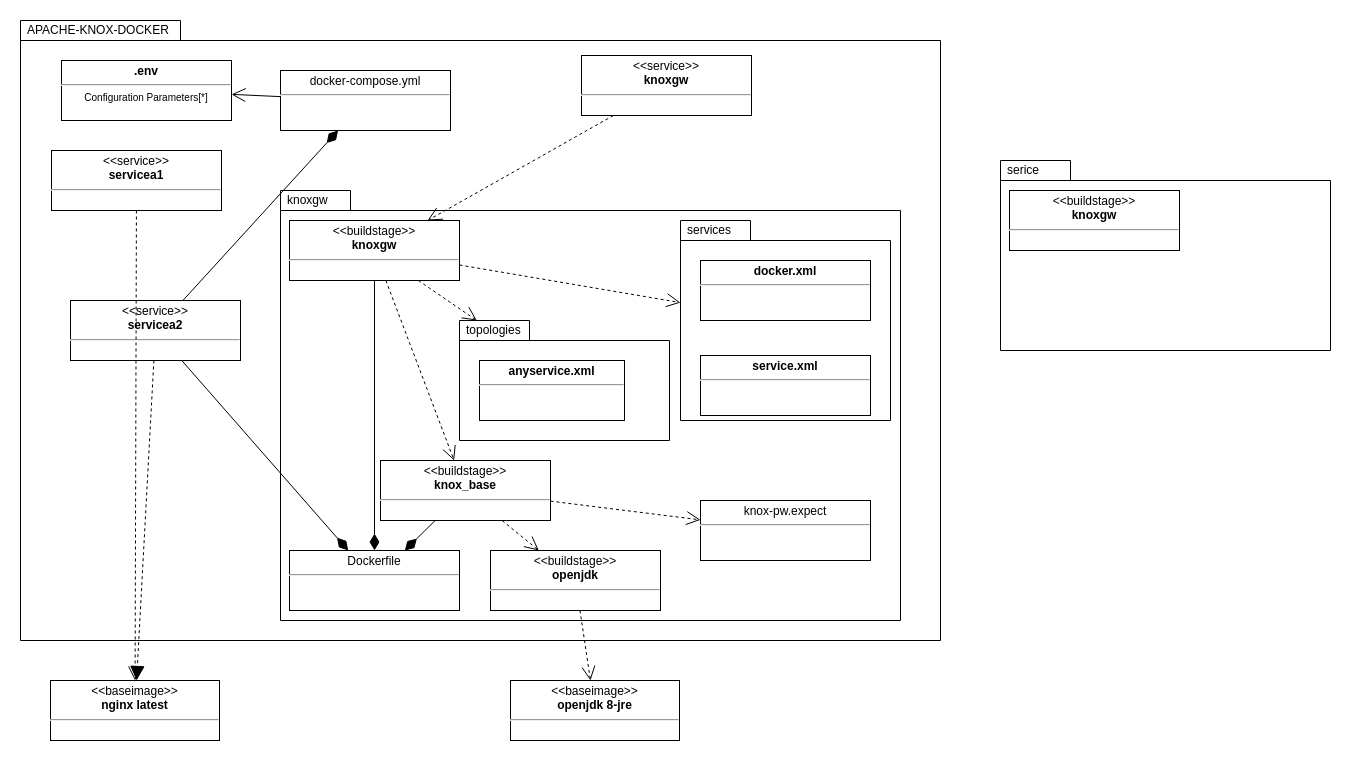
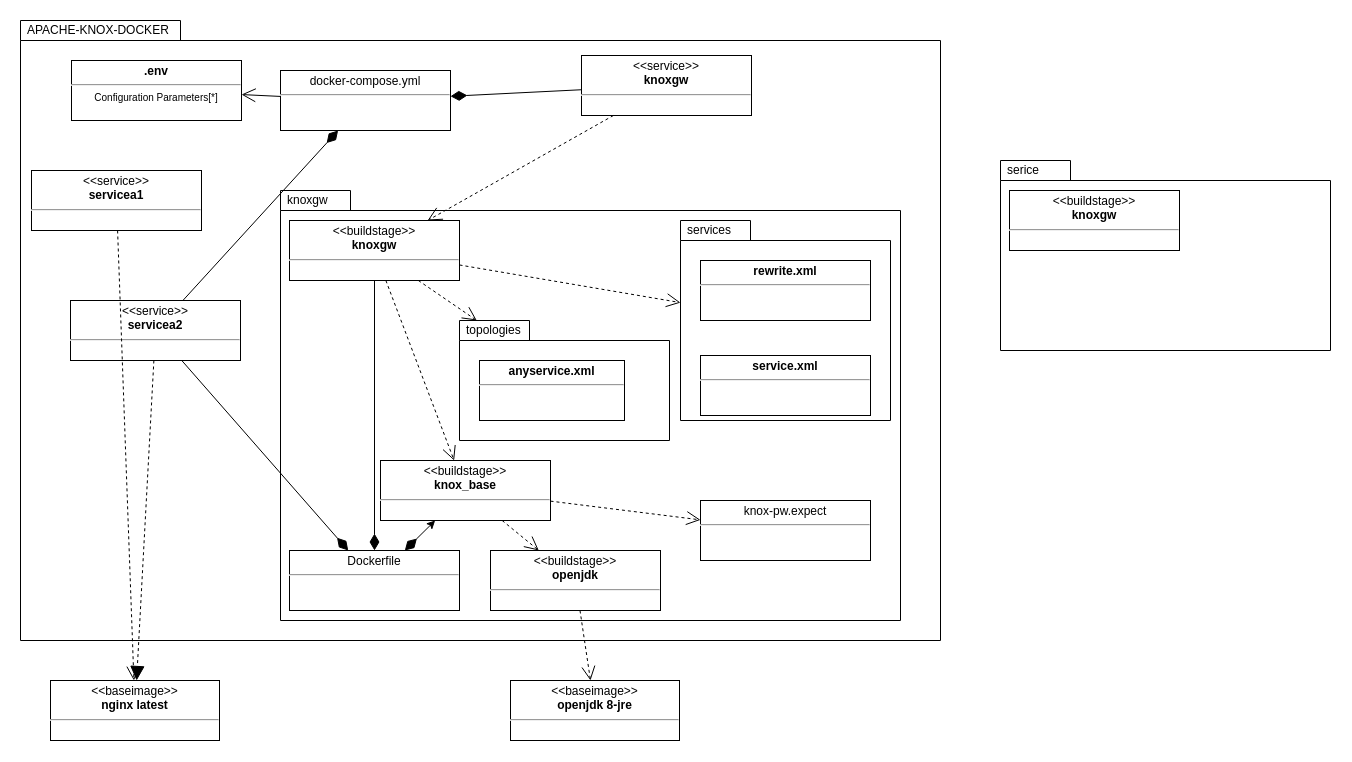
(147, 91) -> (157, 91)
none -> (523, 93)
(137, 181) -> (117, 201)
(786, 261) -> (786, 261)
(432, 524) -> (430, 526)
